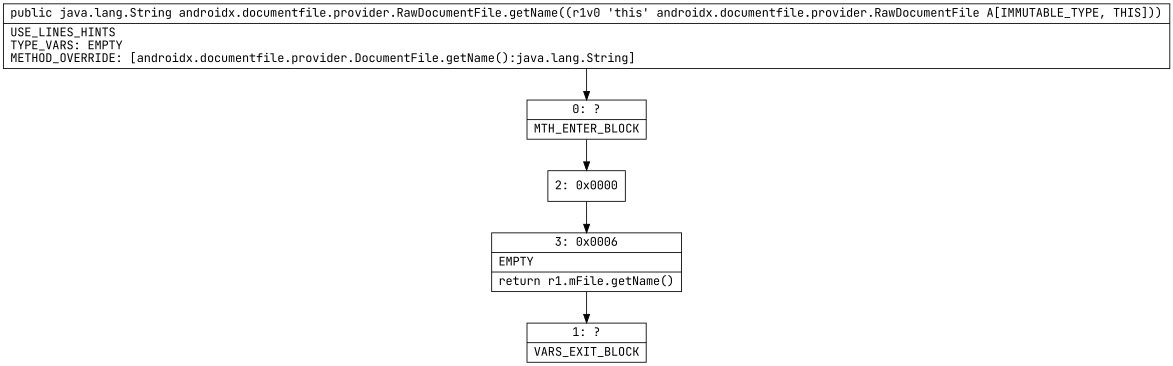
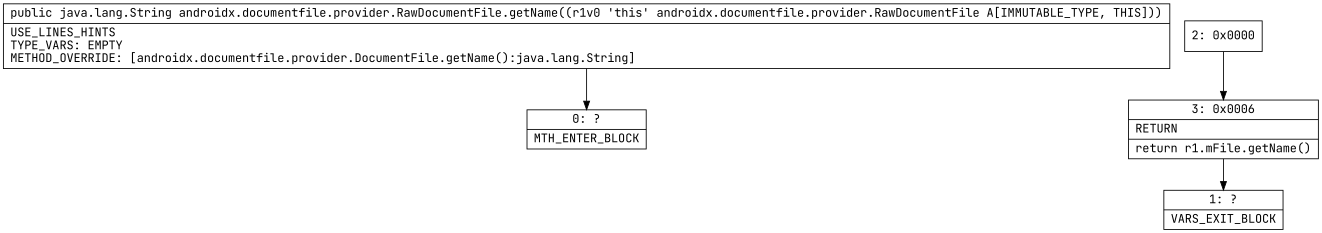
(587, 151) -> none
(516, 262) -> (1157, 129)
